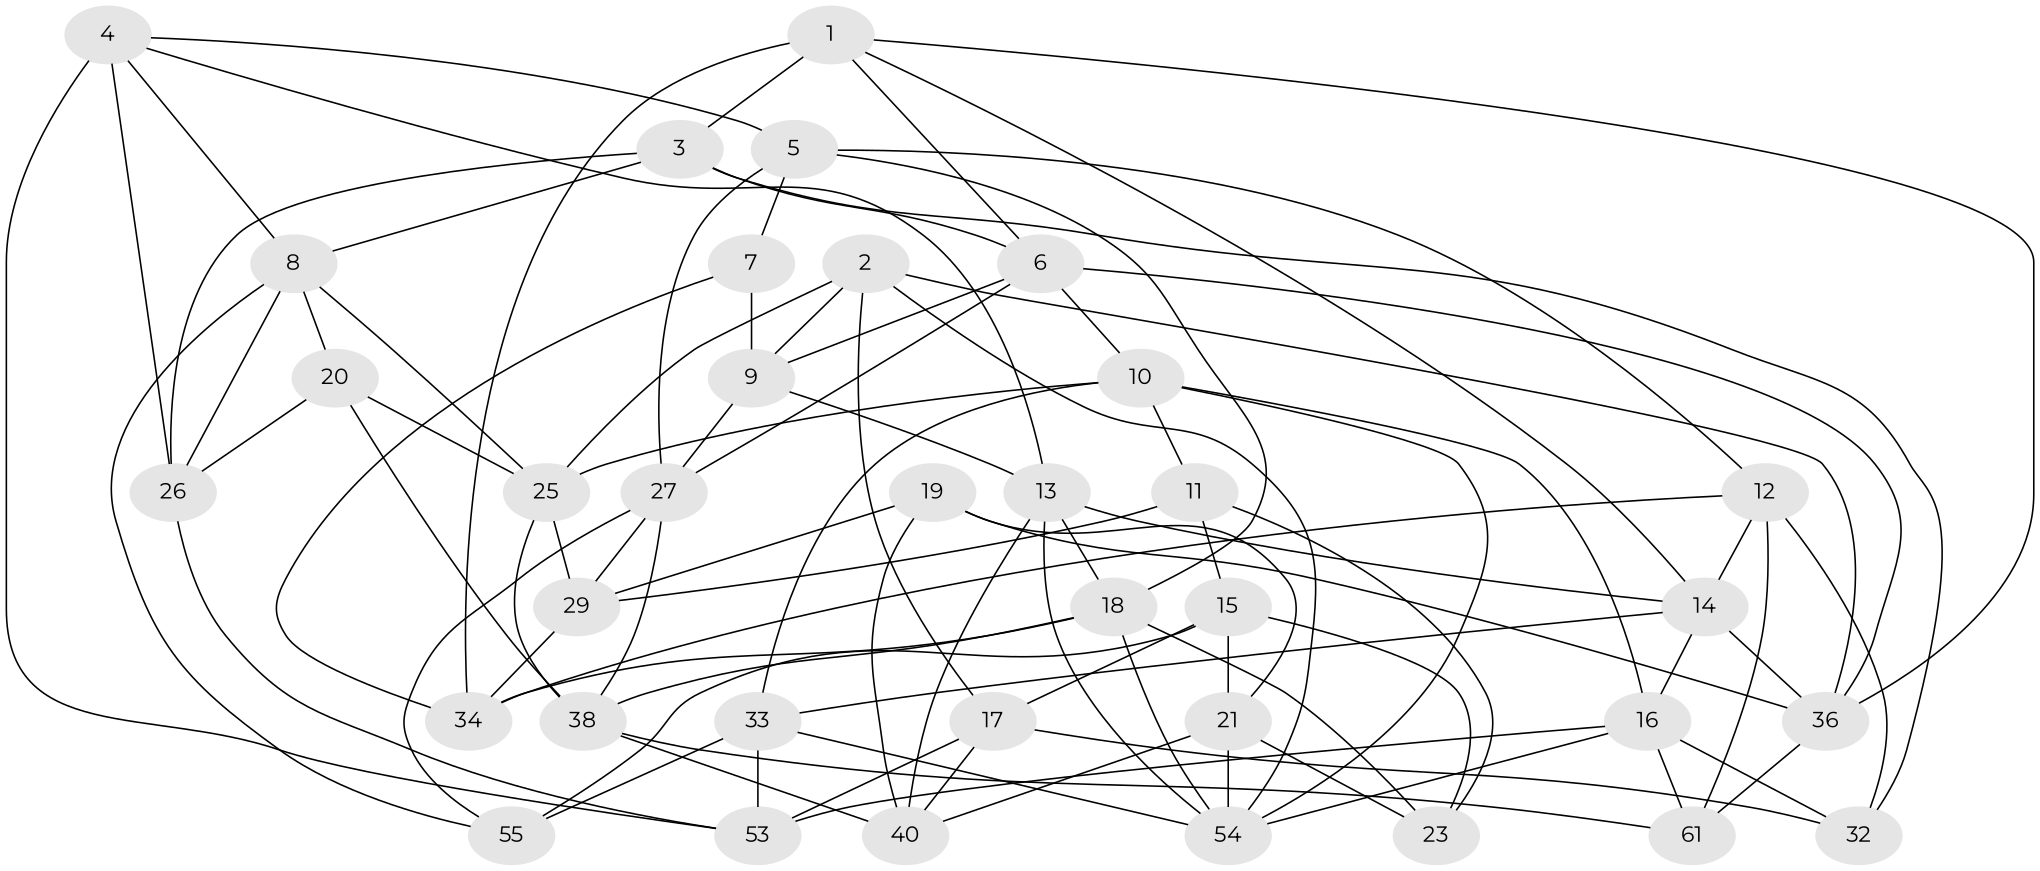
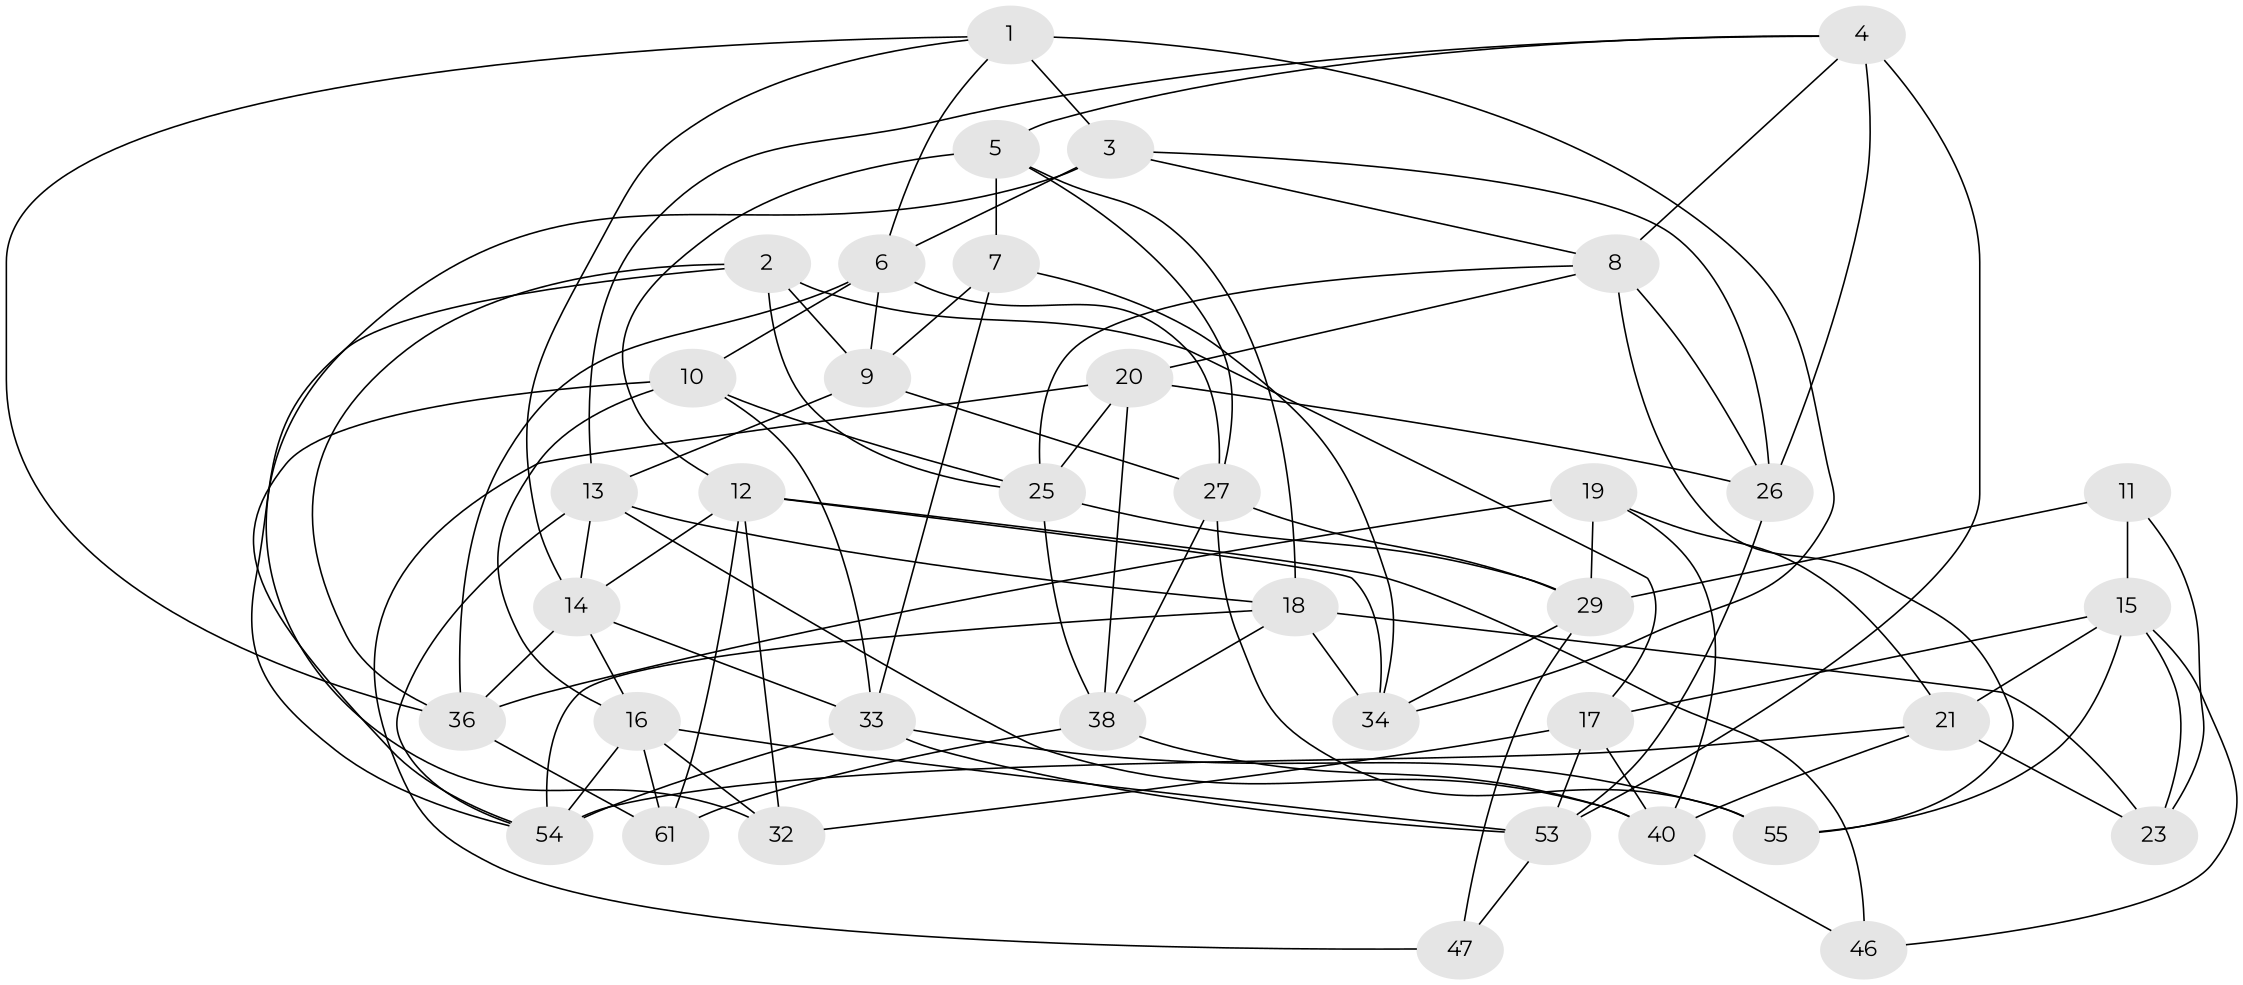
(1170, 439) -> none
none -> (934, 493)
none -> (1460, 950)
none -> (1864, 950)
